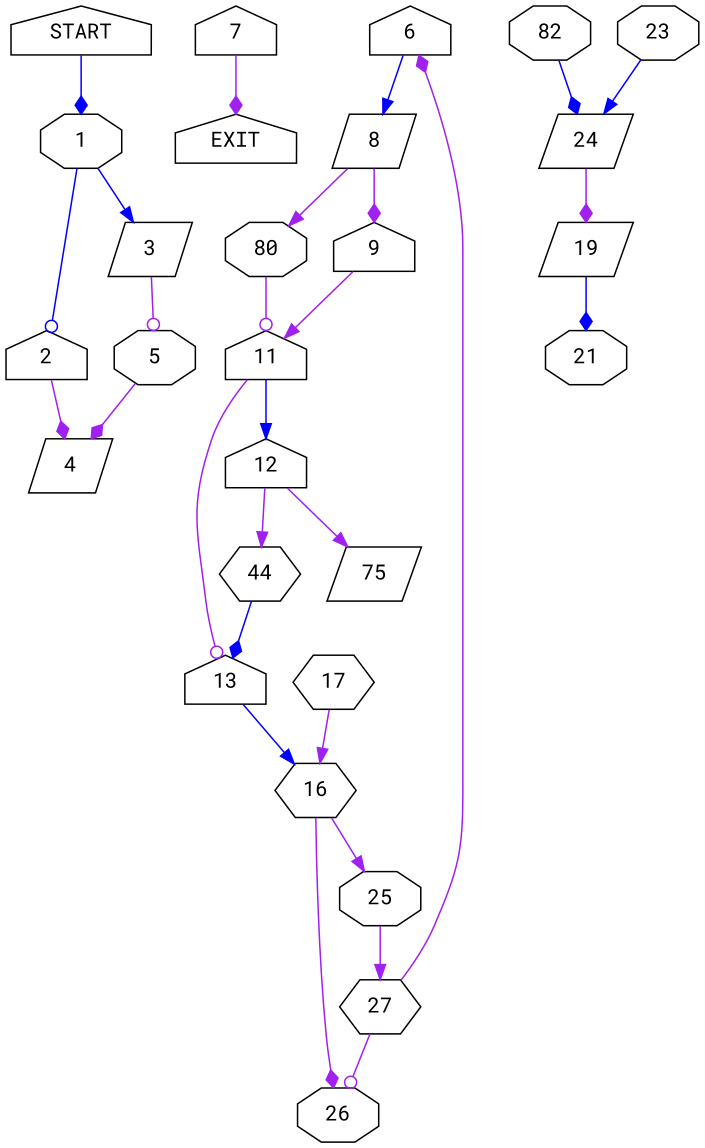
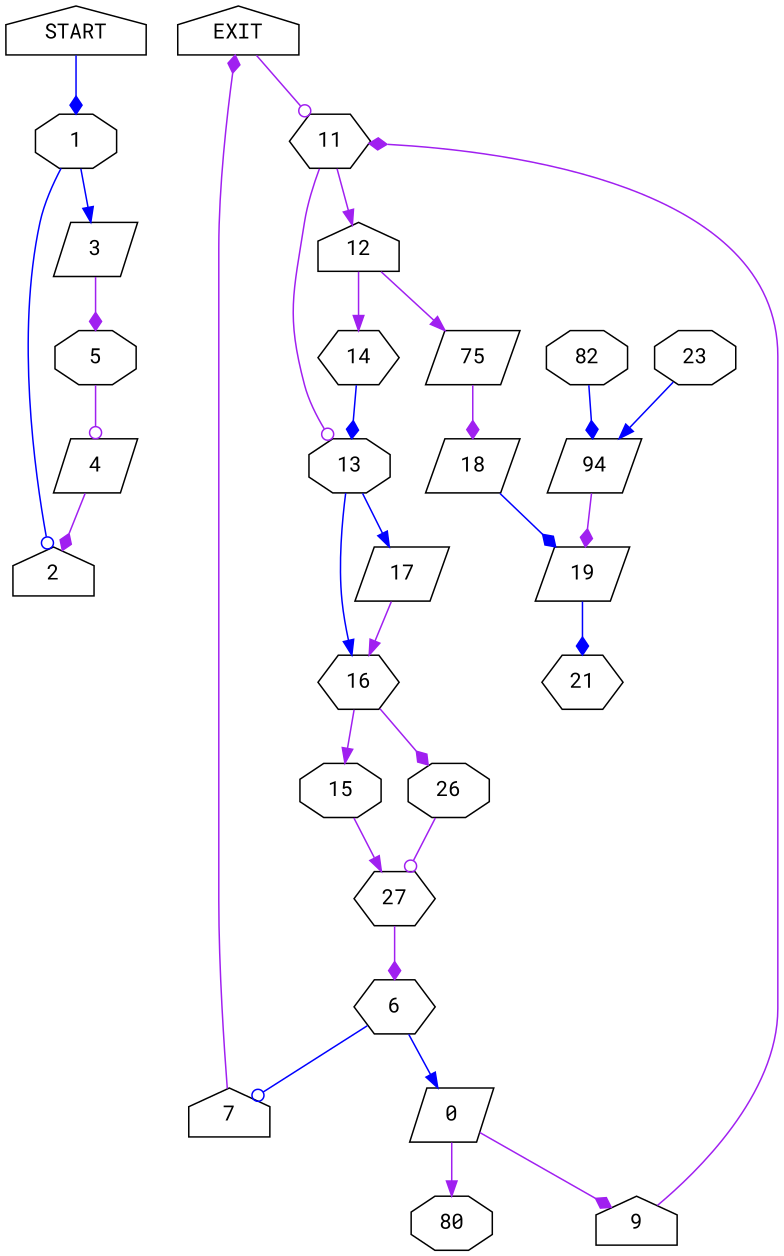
(410, 33) -> (395, 1007)
(374, 141) -> (452, 1115)
(586, 141) -> (594, 466)
(152, 298) -> (96, 295)
(266, 298) -> (278, 81)
(324, 300) -> (778, 559)
(266, 358) -> (330, 141)
(586, 358) -> (582, 682)
(56, 400) -> (77, 513)
(266, 402) -> (343, 190)
(119, 404) -> (96, 406)
none -> (473, 466)
none -> (372, 513)
(260, 574) -> (359, 358)
(225, 682) -> (350, 466)
(334, 682) -> (402, 574)
(380, 899) -> (341, 790)
(361, 1055) -> (424, 839)
none -> (315, 1059)
